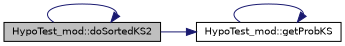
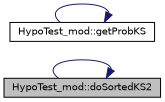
(173, 32) -> none
